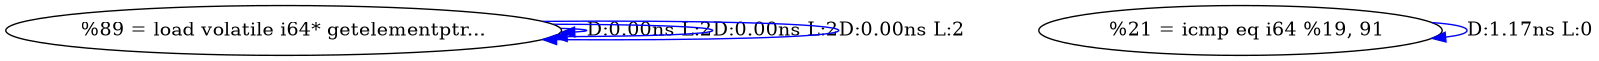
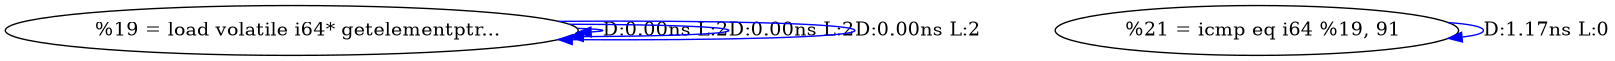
(284, 30) -> (292, 30)
